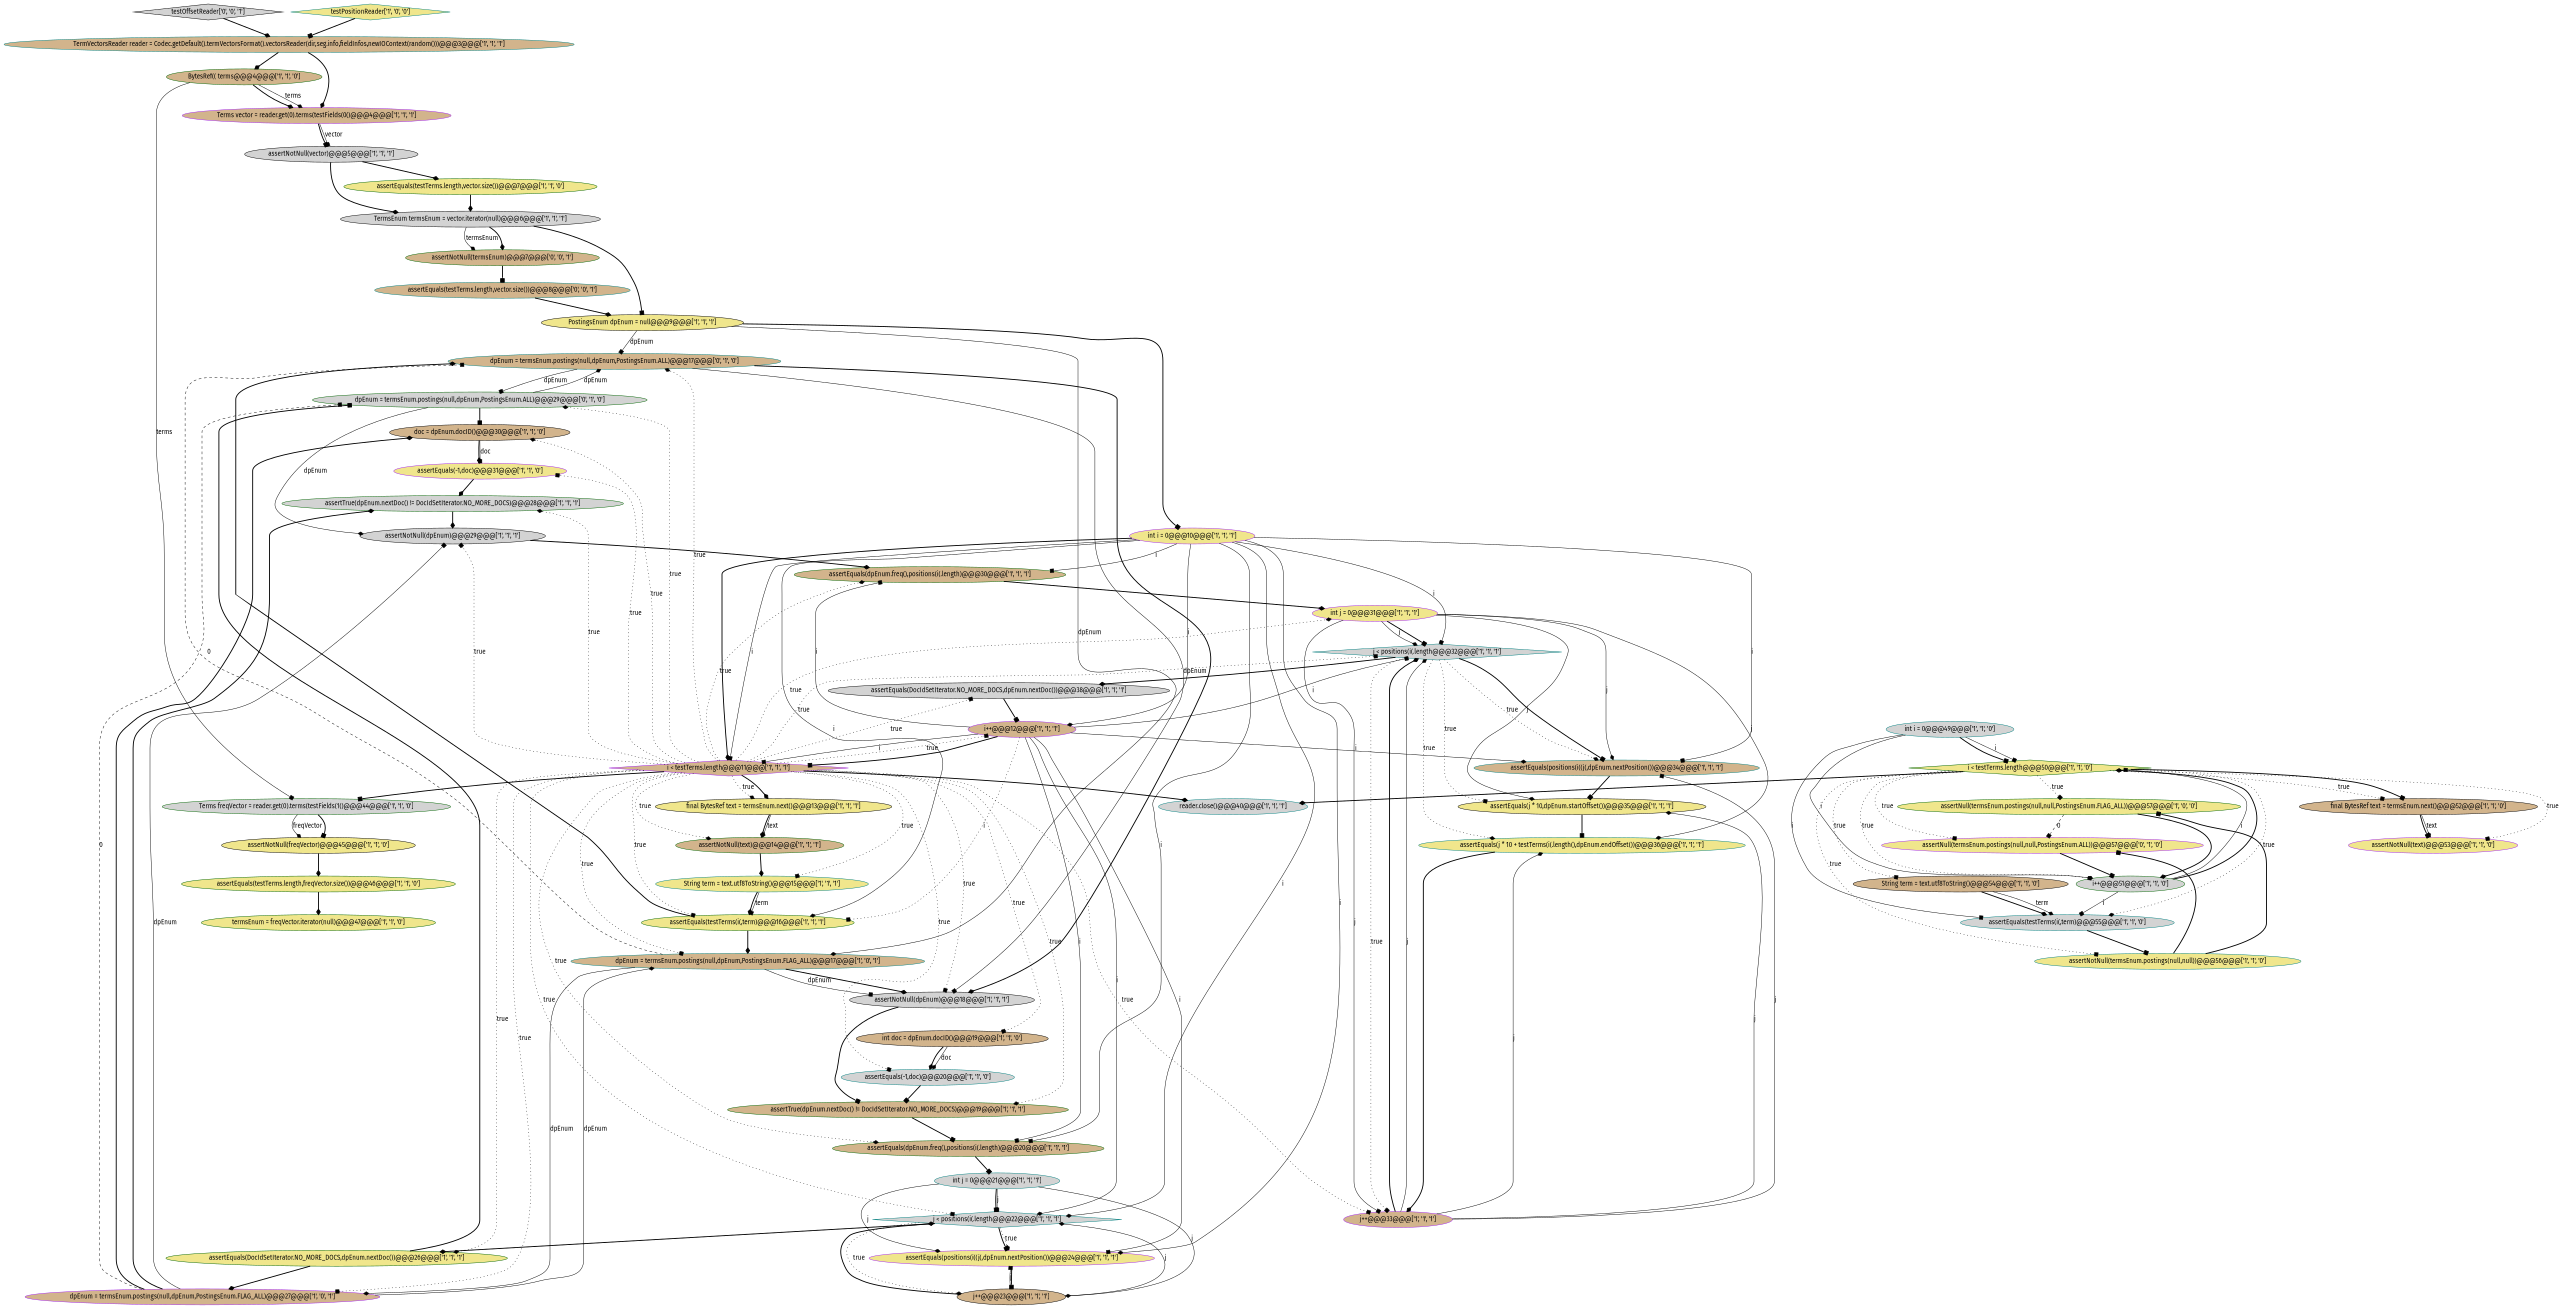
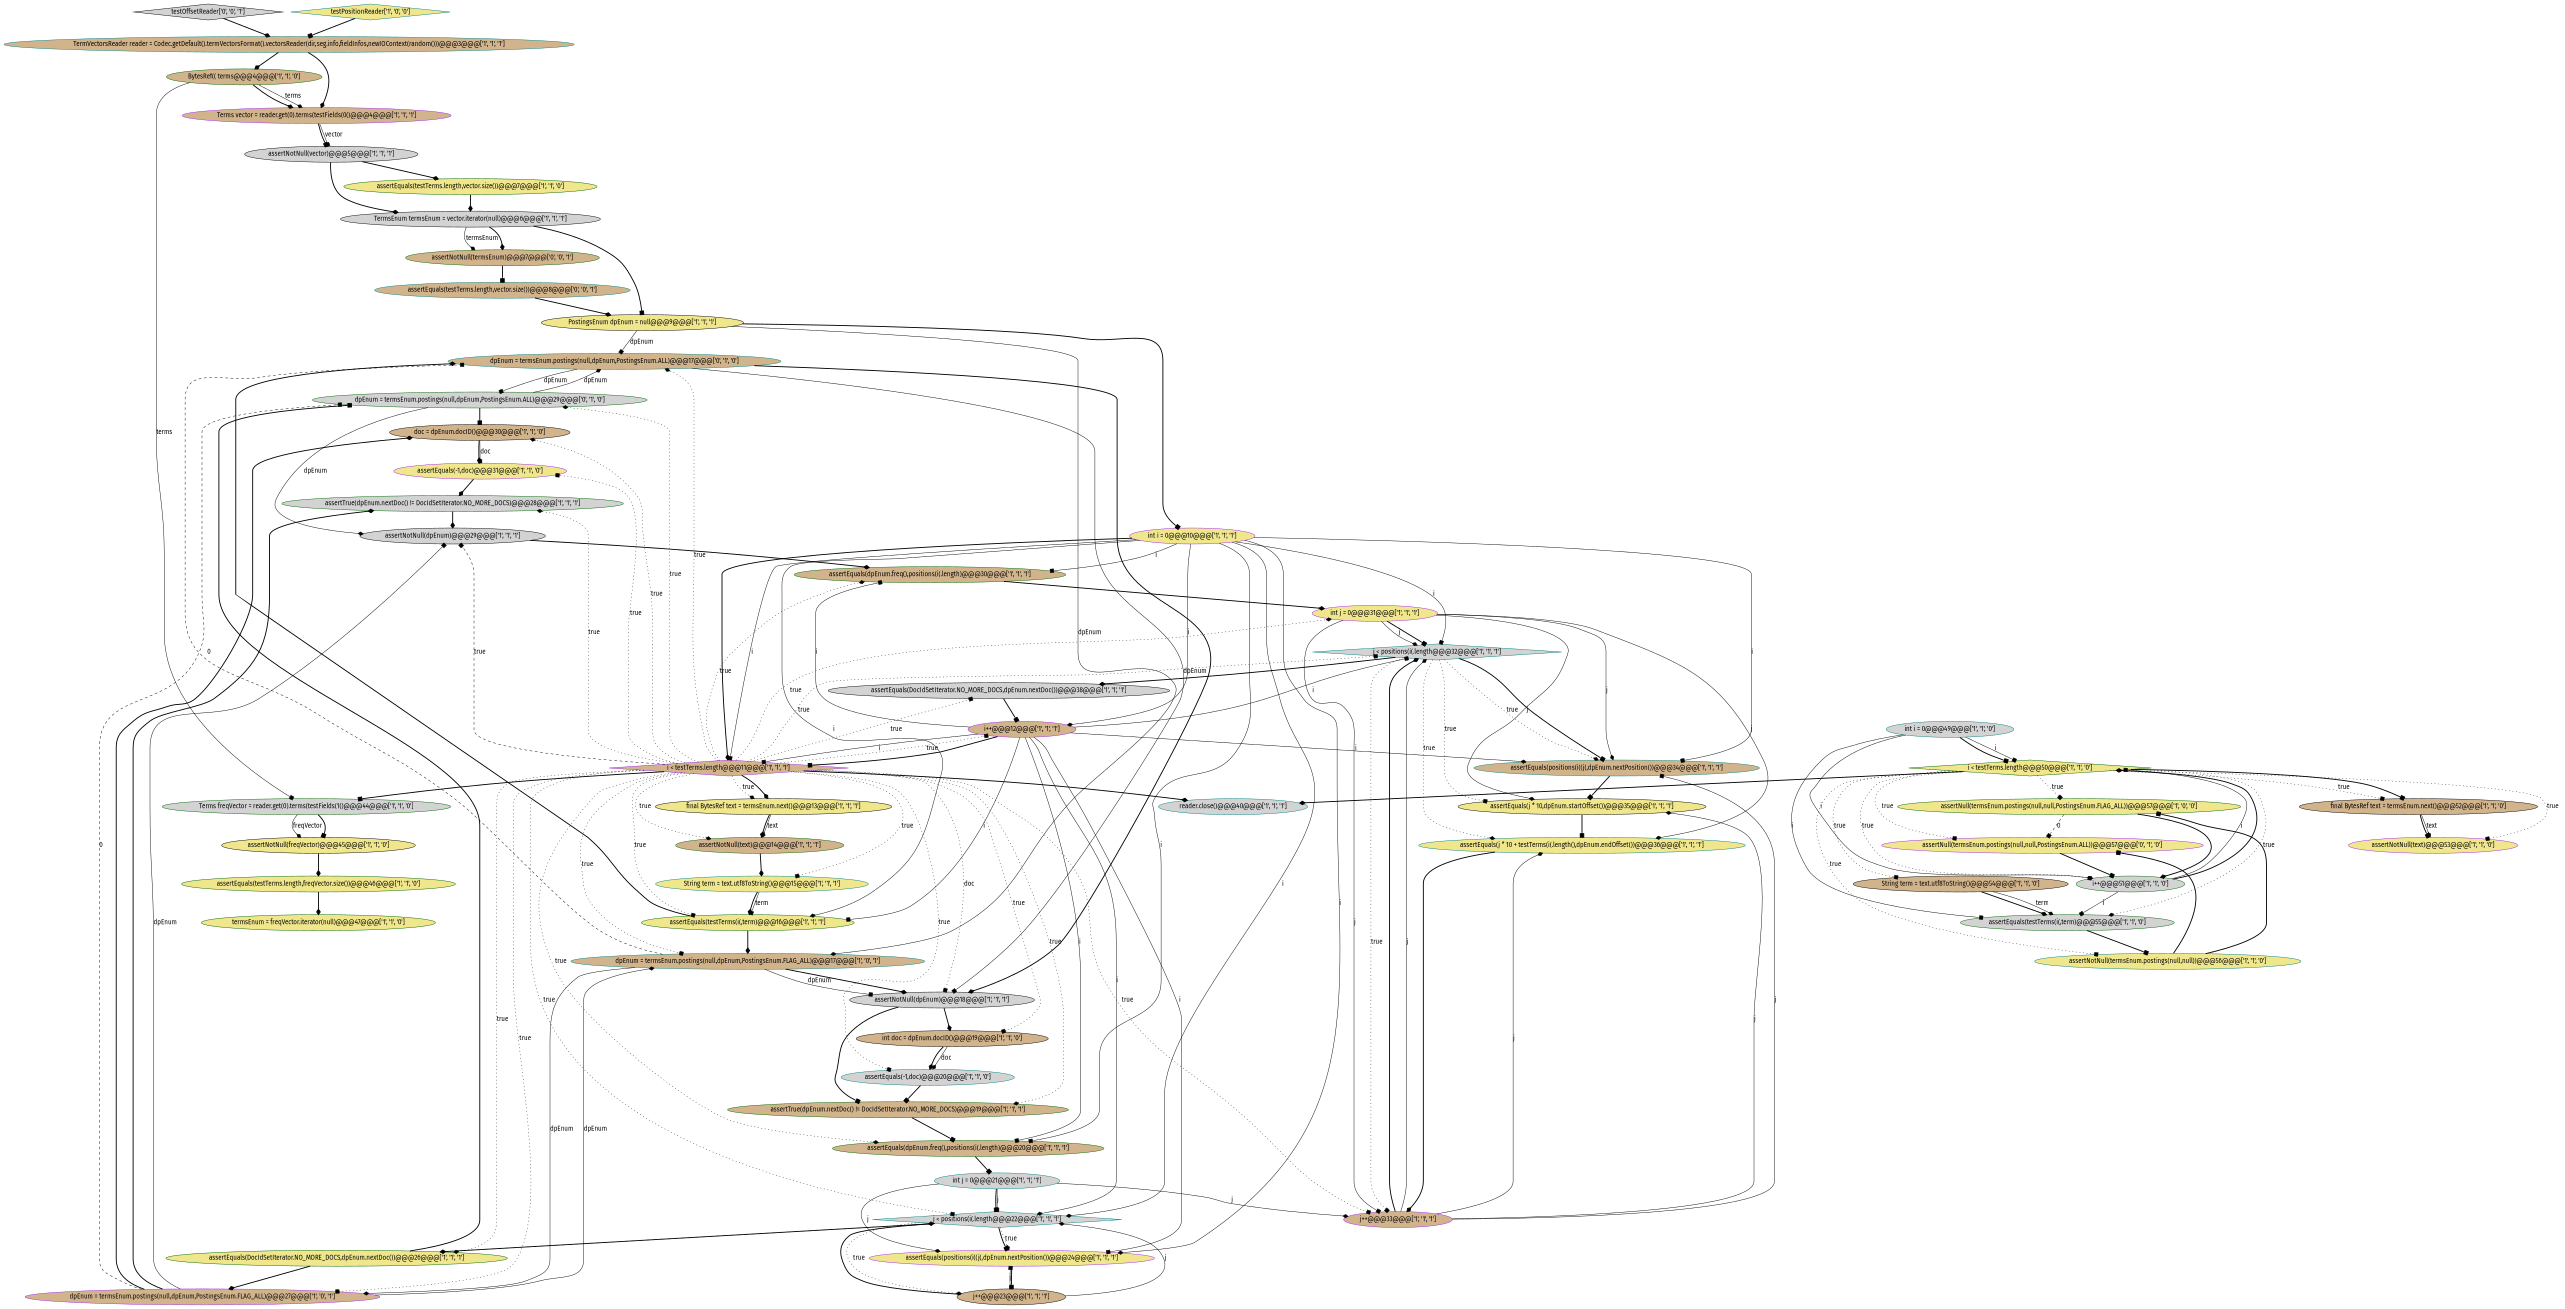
(478, 735) -> (478, 735)
(966, 851) -> (966, 851)
(969, 884) -> (969, 884)
(2067, 923) -> (2067, 923)
none -> (946, 1017)
(1187, 1235) -> (1200, 1196)
